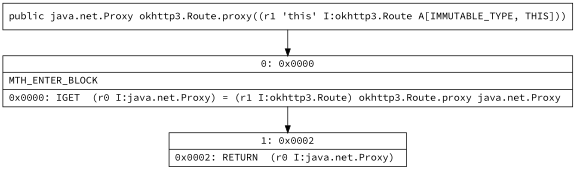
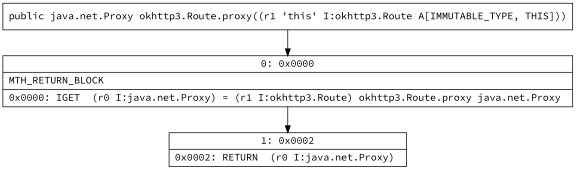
(53, 81) -> (56, 81)
